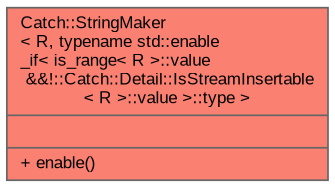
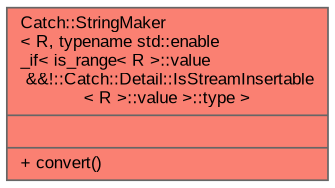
(58, 163) -> (62, 163)
